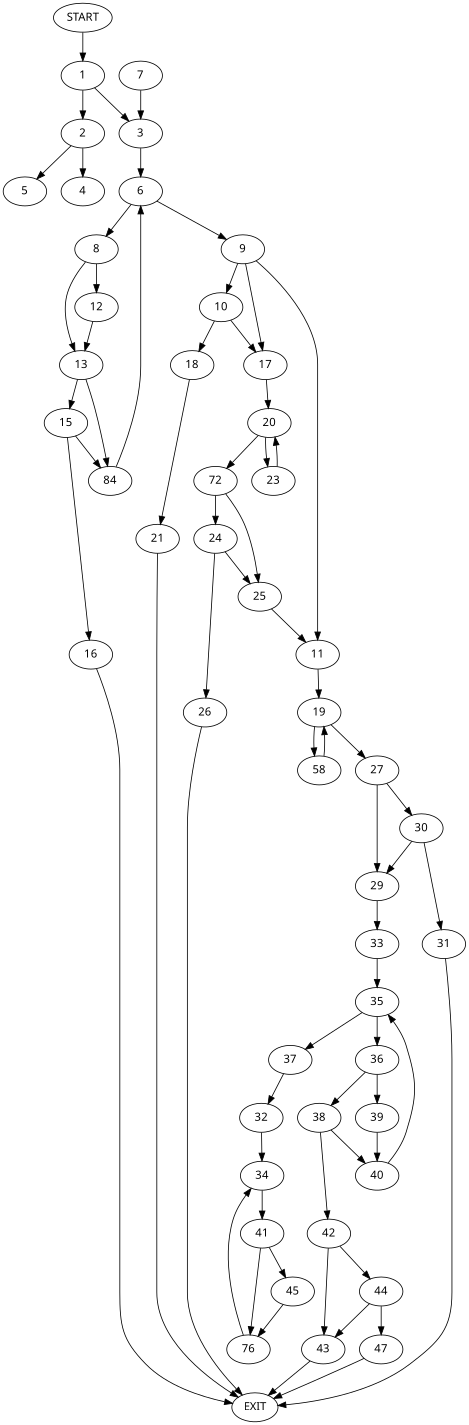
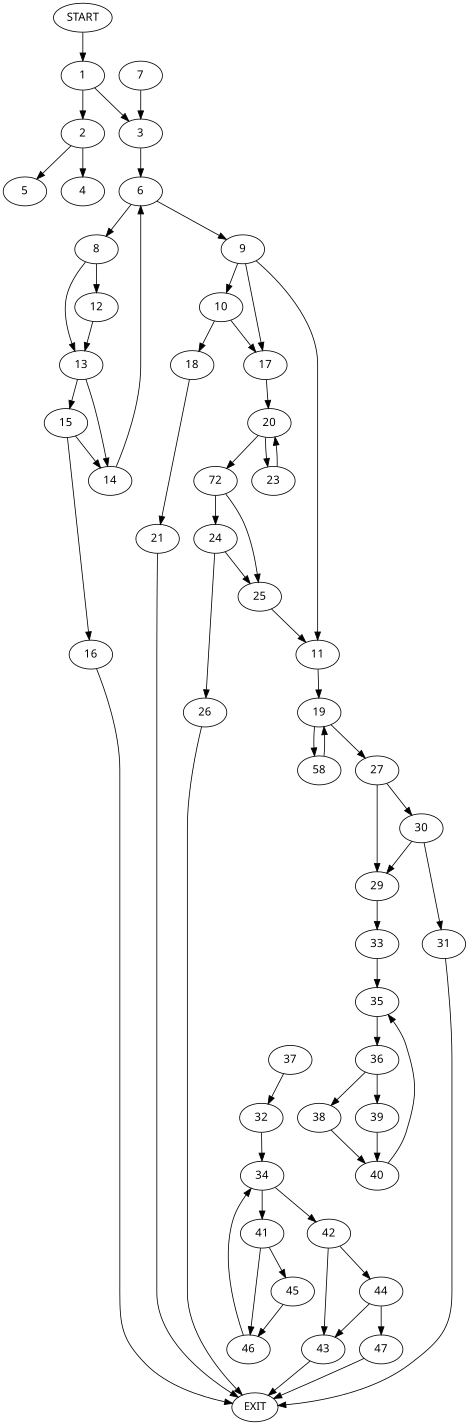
(110, 481) -> (110, 481)
(337, 1029) -> none
(324, 1172) -> (293, 1202)
(248, 1349) -> (248, 1349)
